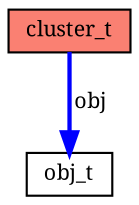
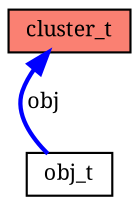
(70, 92) -> (22, 114)
